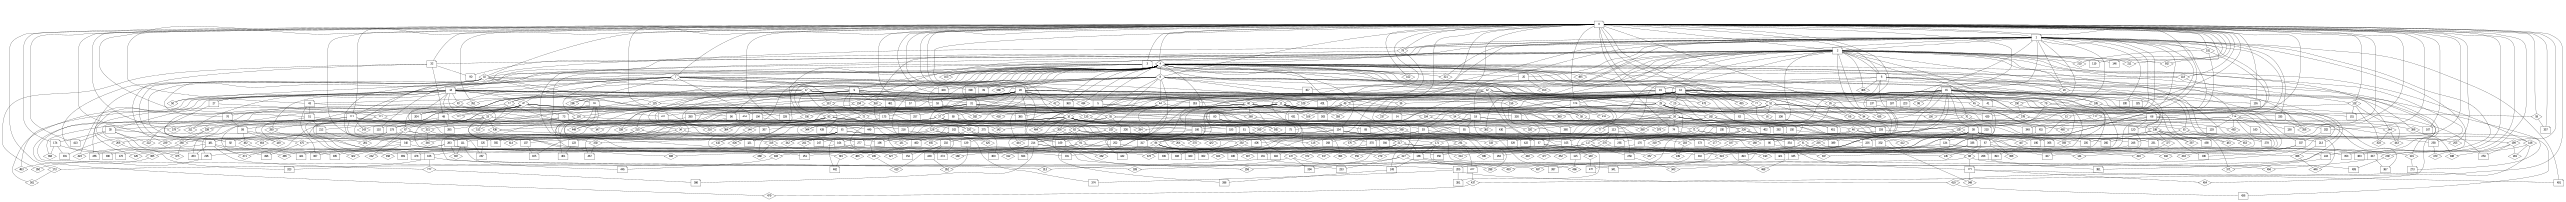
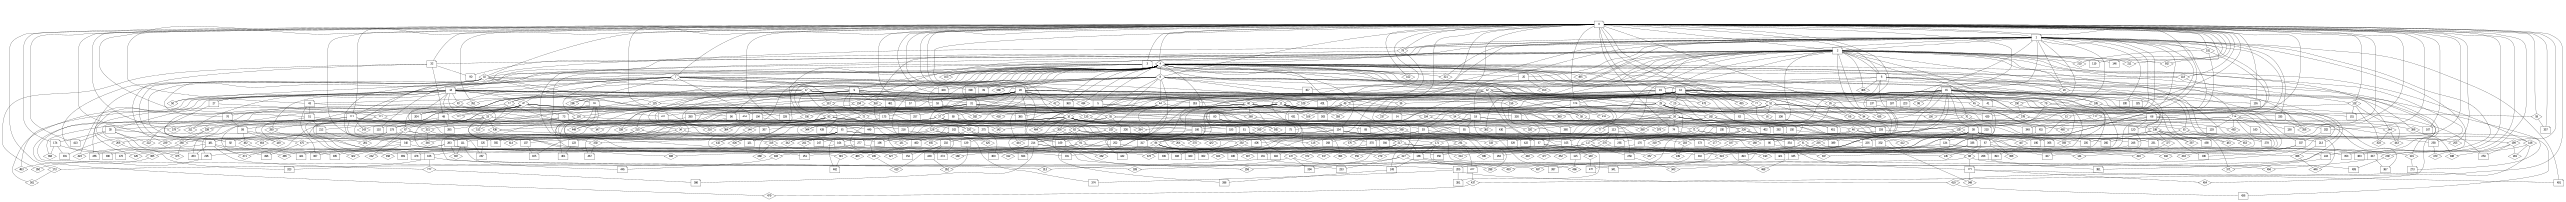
none -> (1685, 61)
